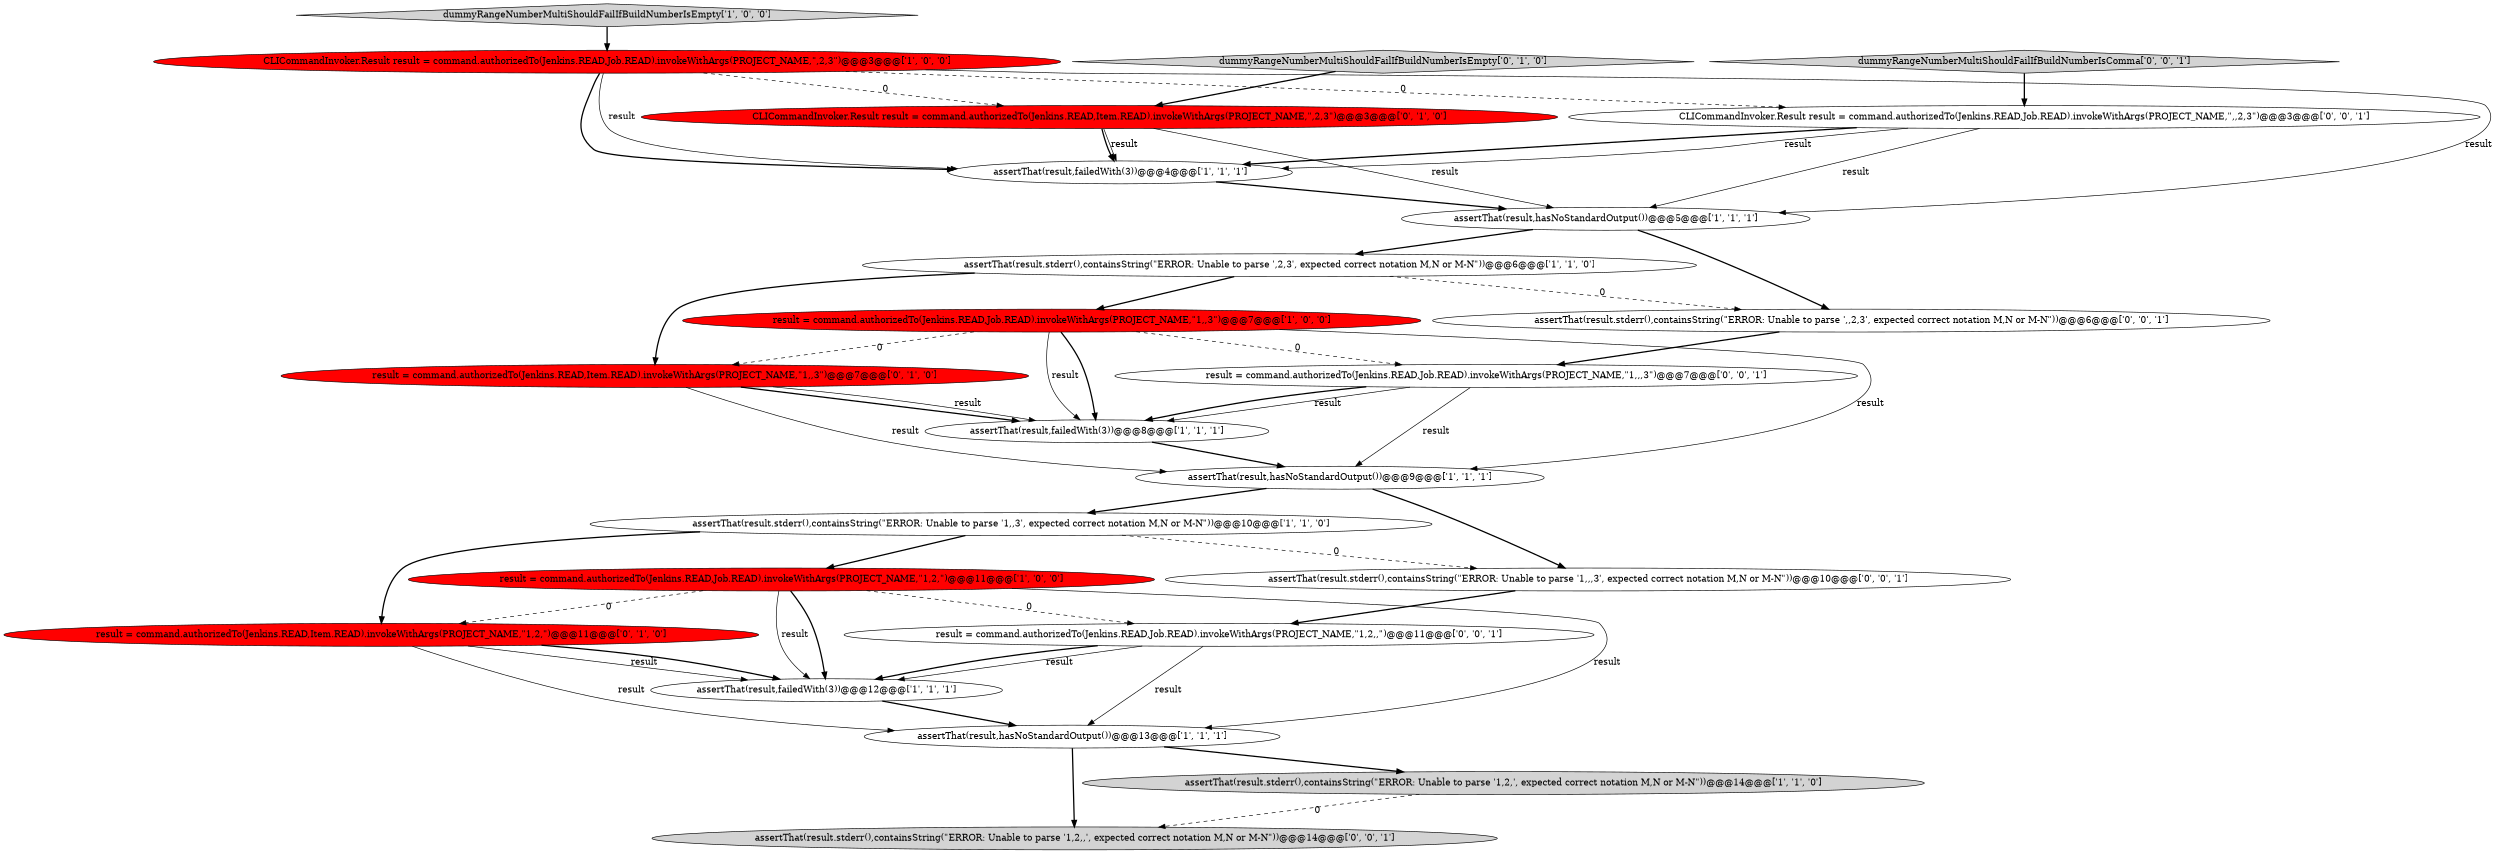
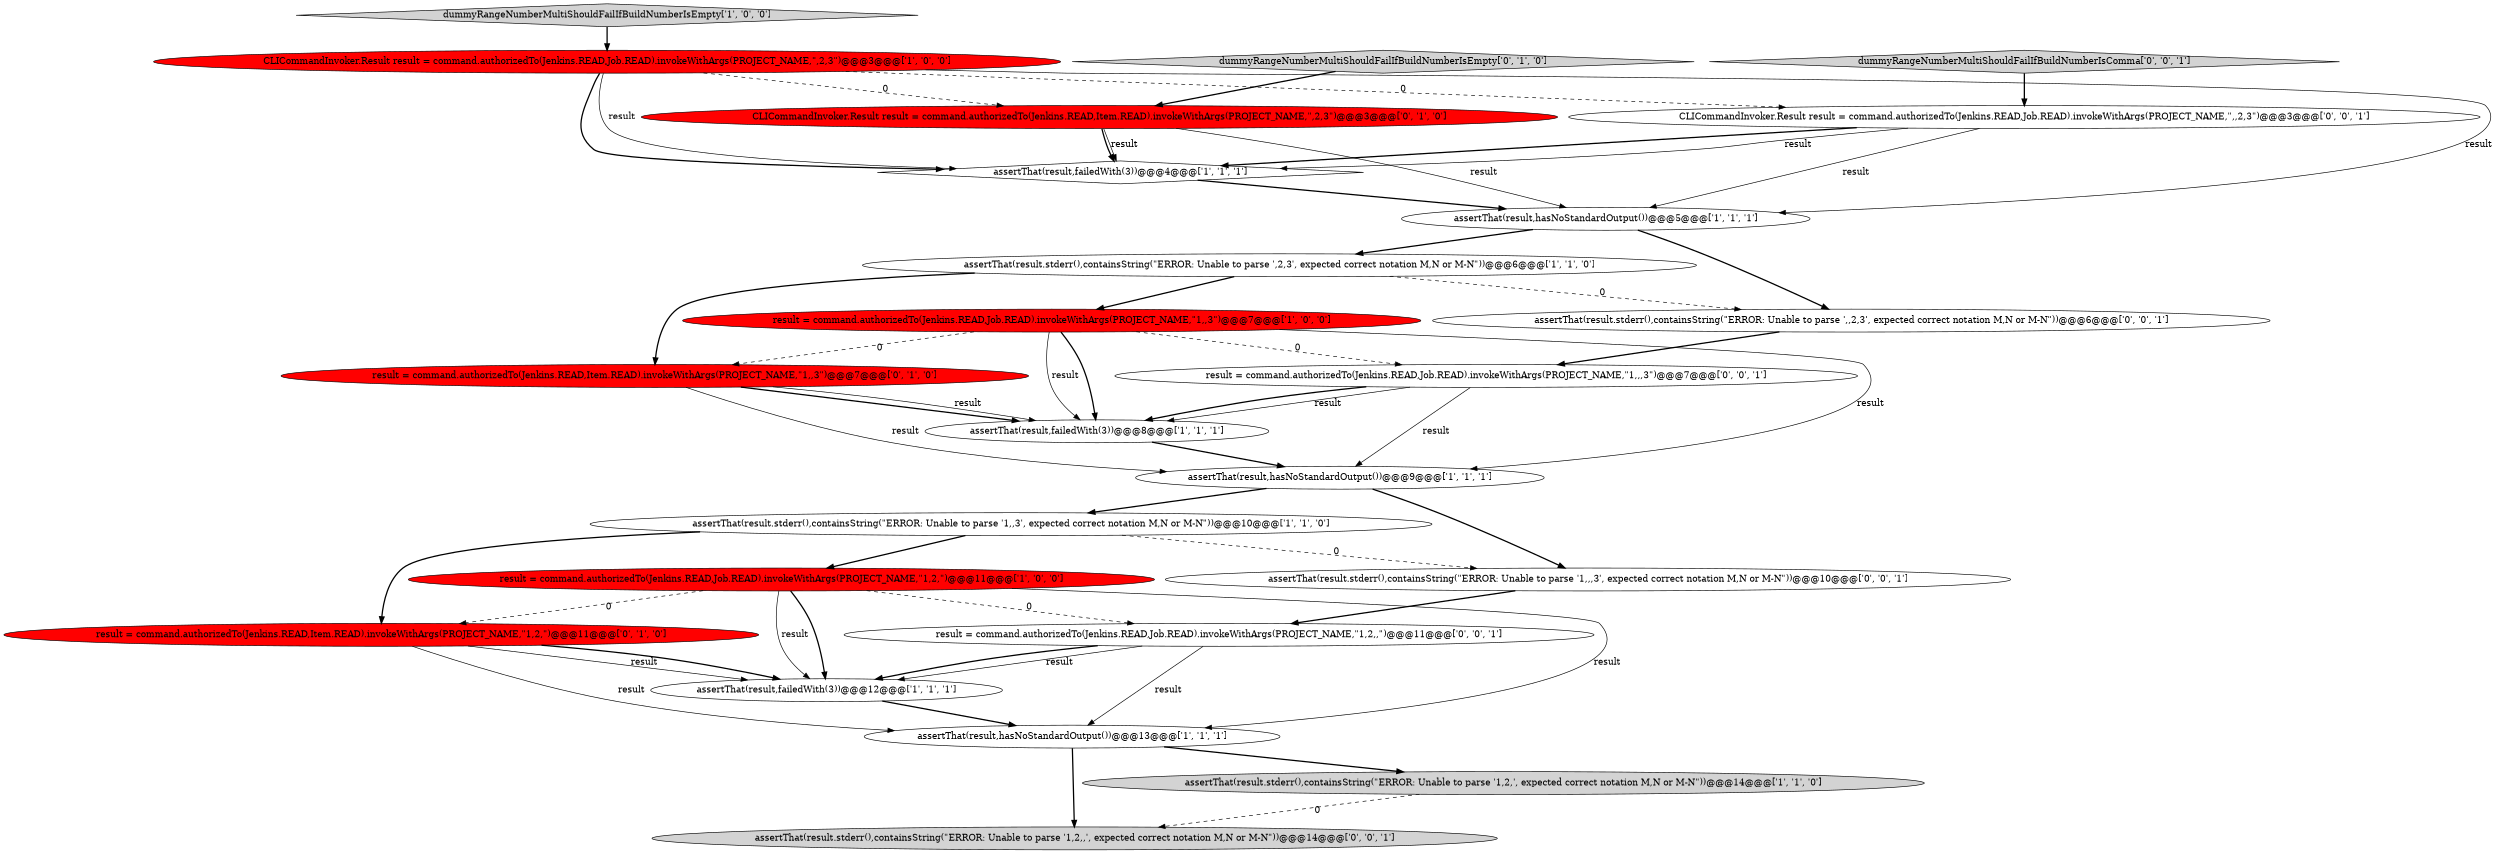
(1120, 172) -> (1120, 172)
